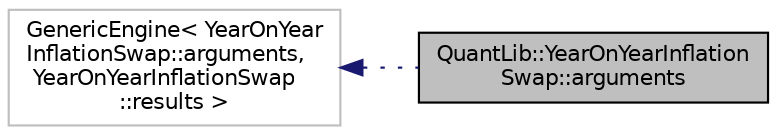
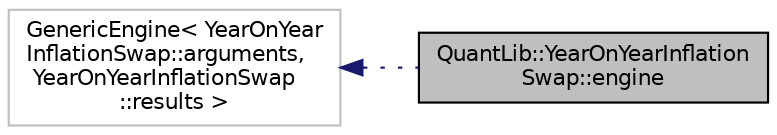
(593, 68) -> (593, 68)
